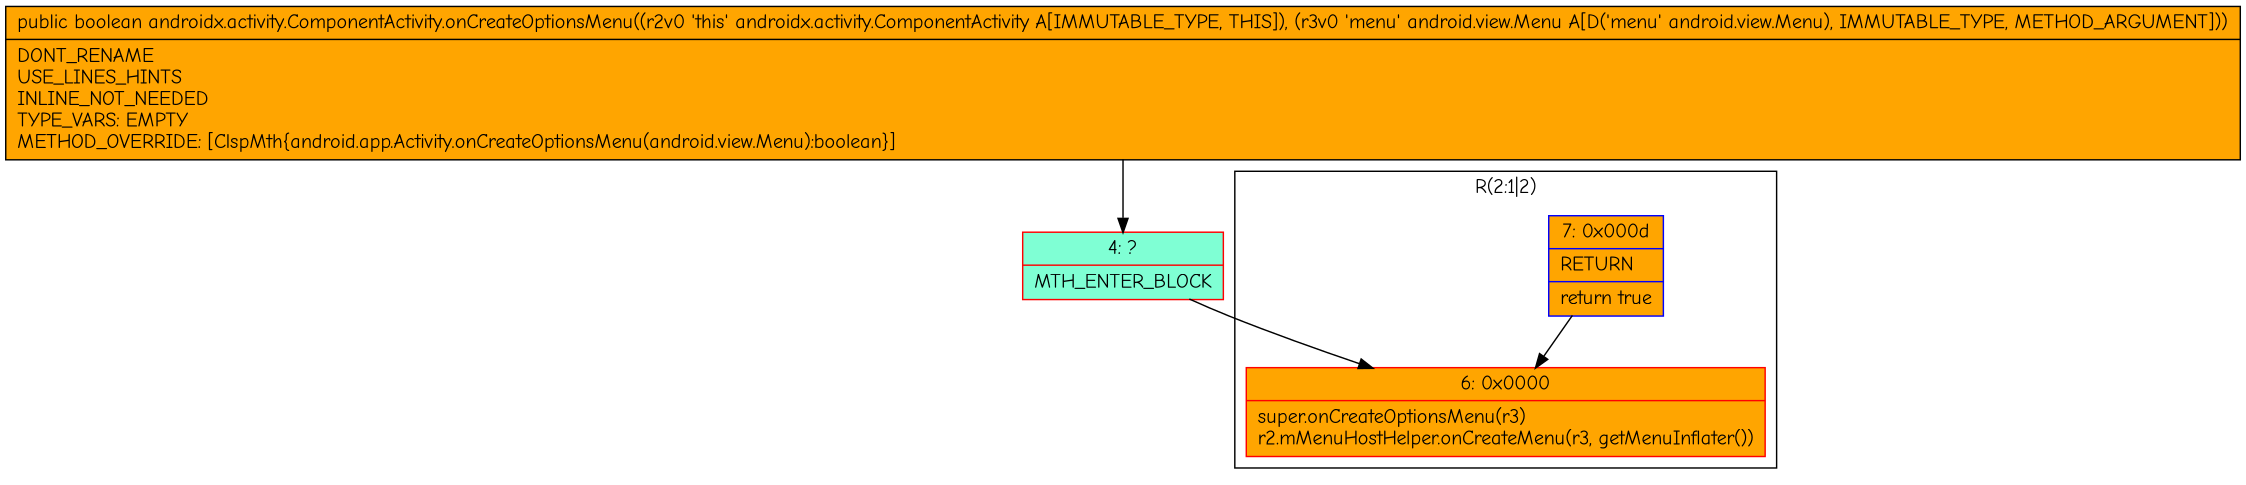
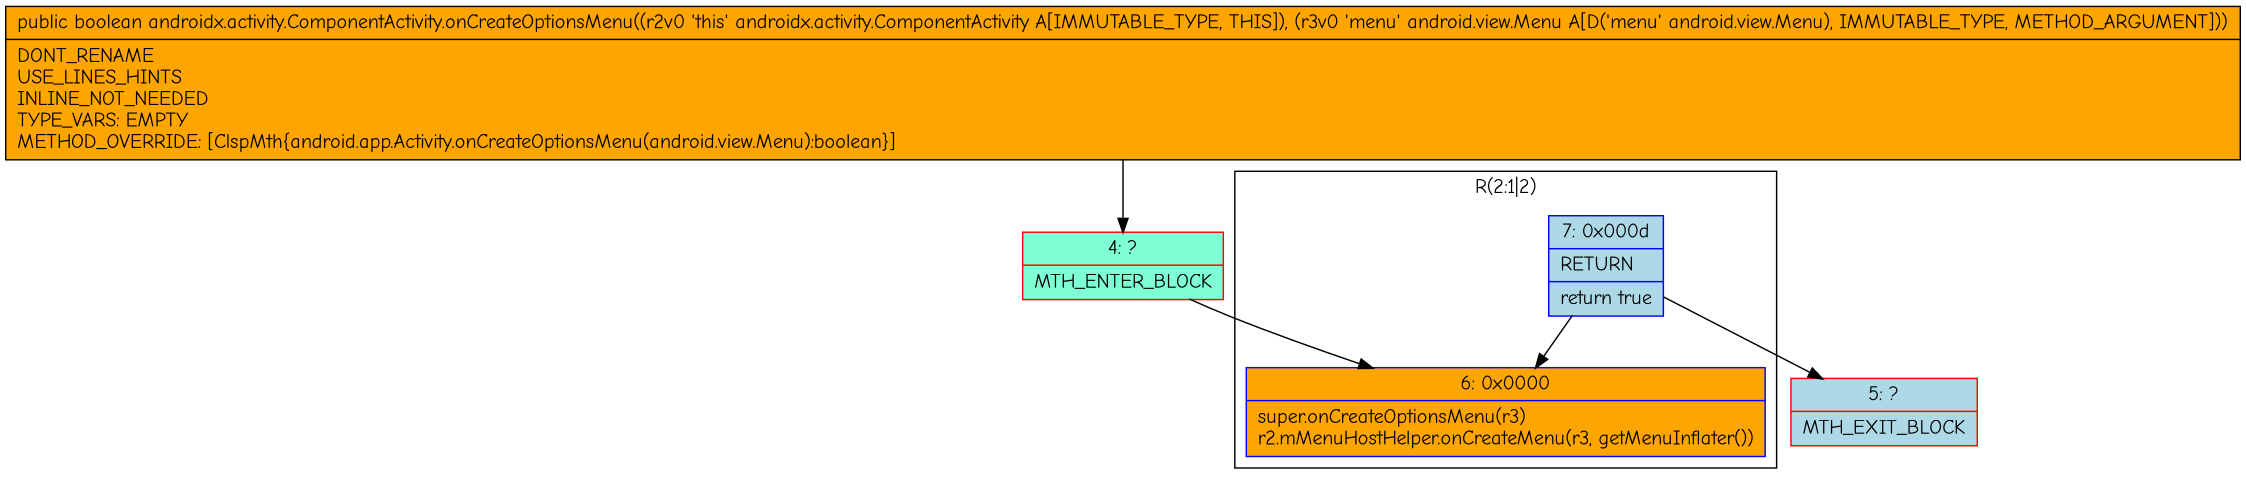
(1606, 266) -> (1606, 266)
(1506, 412) -> (1506, 412)
none -> (1884, 412)
